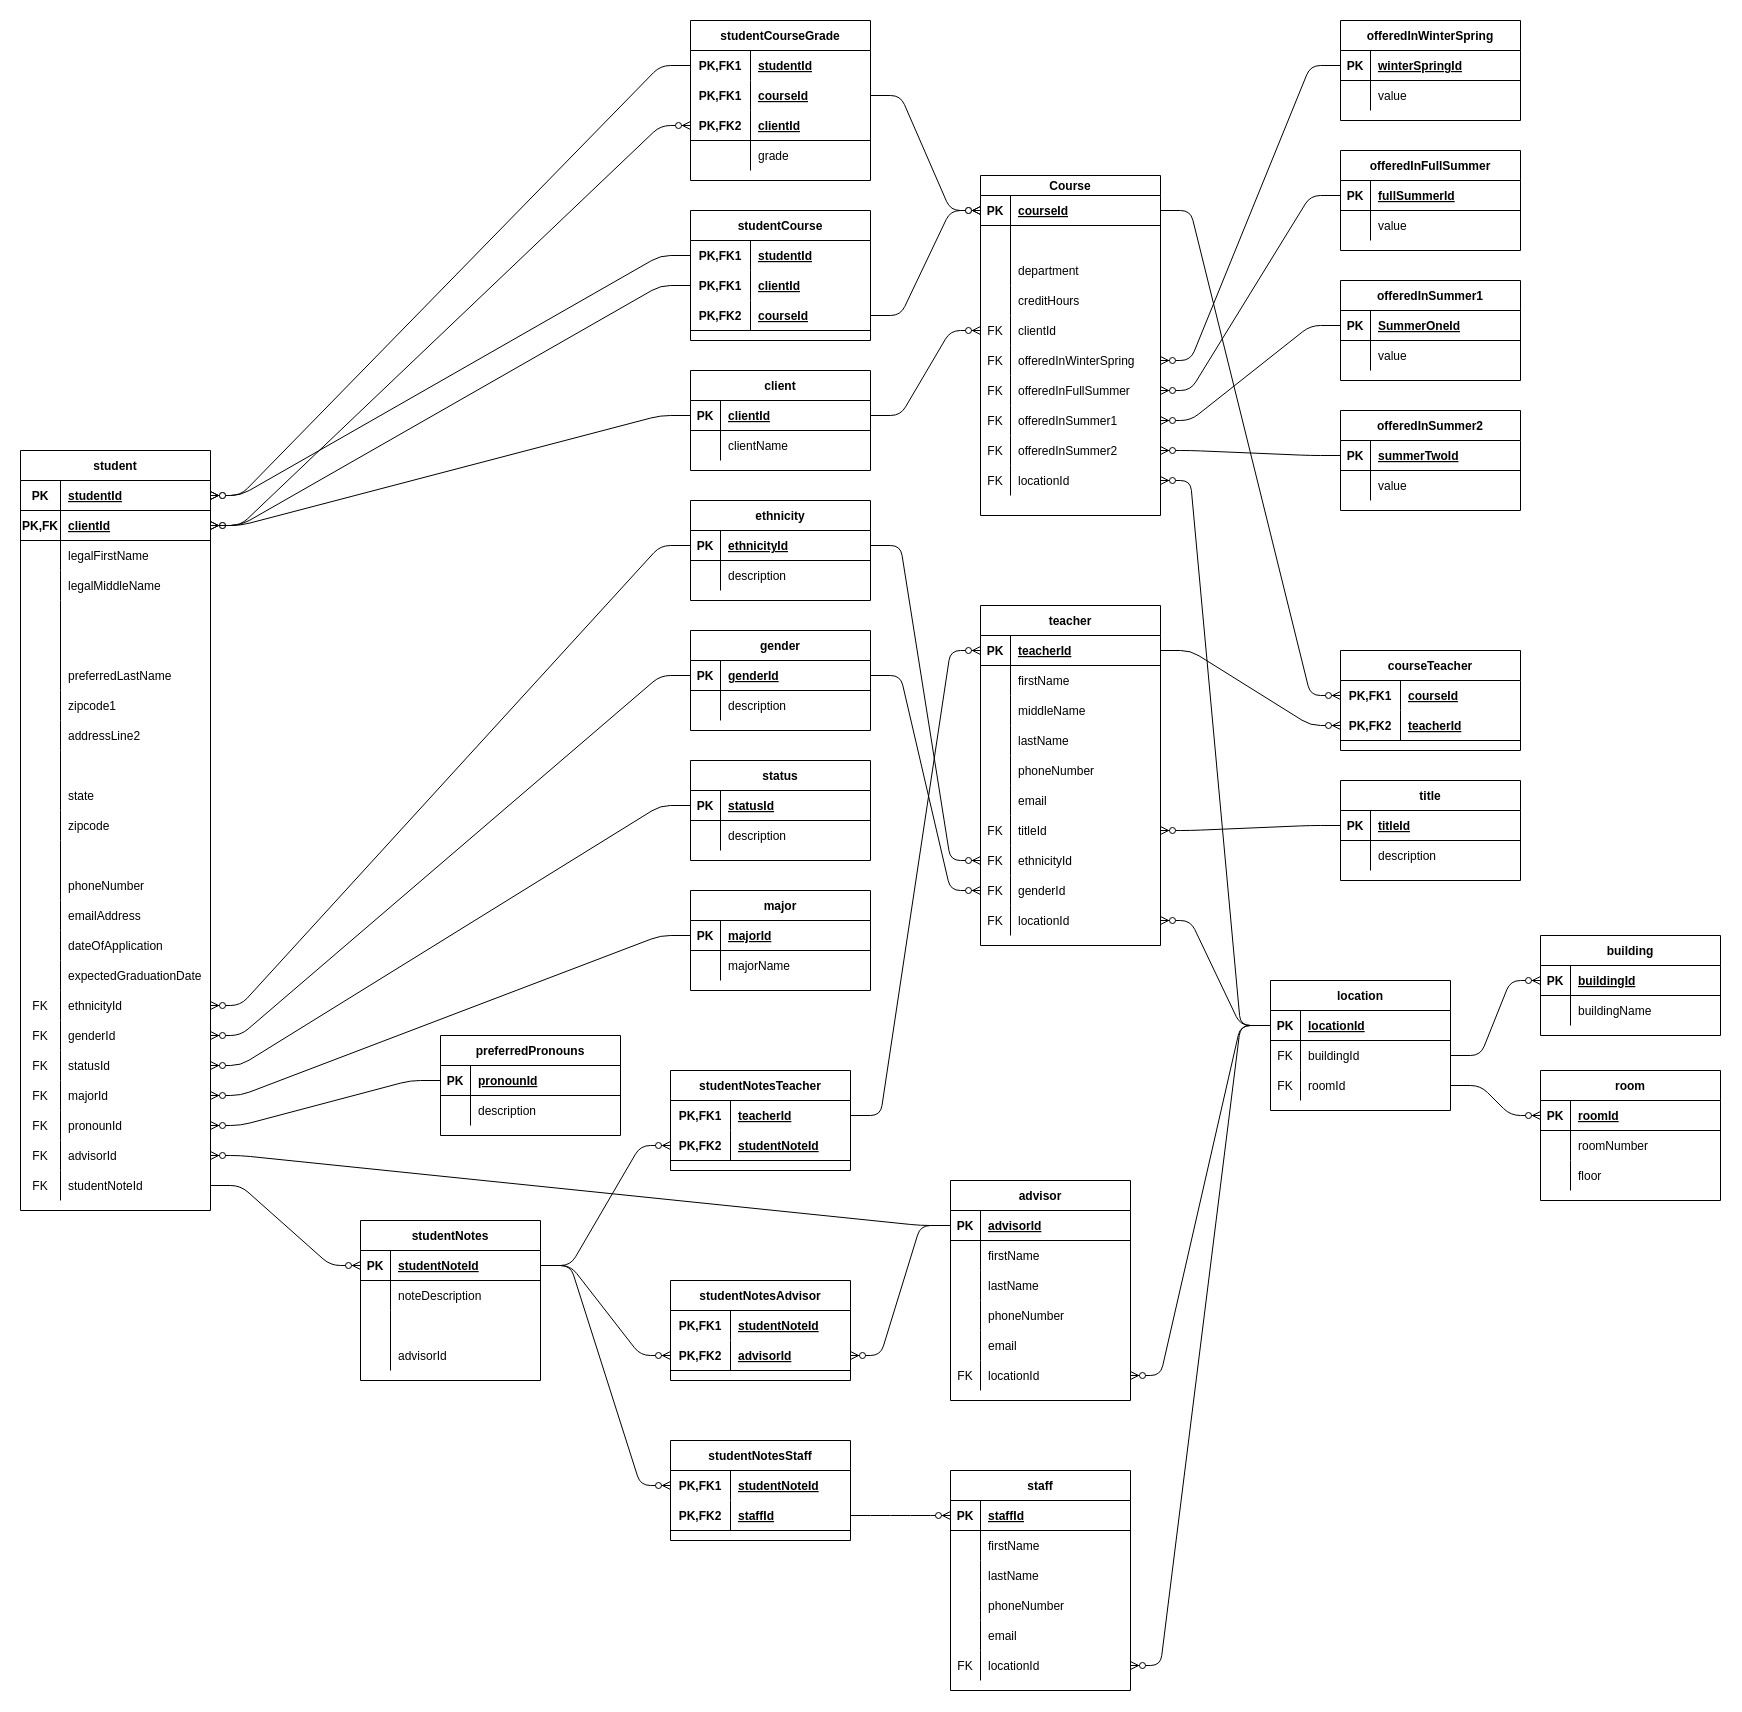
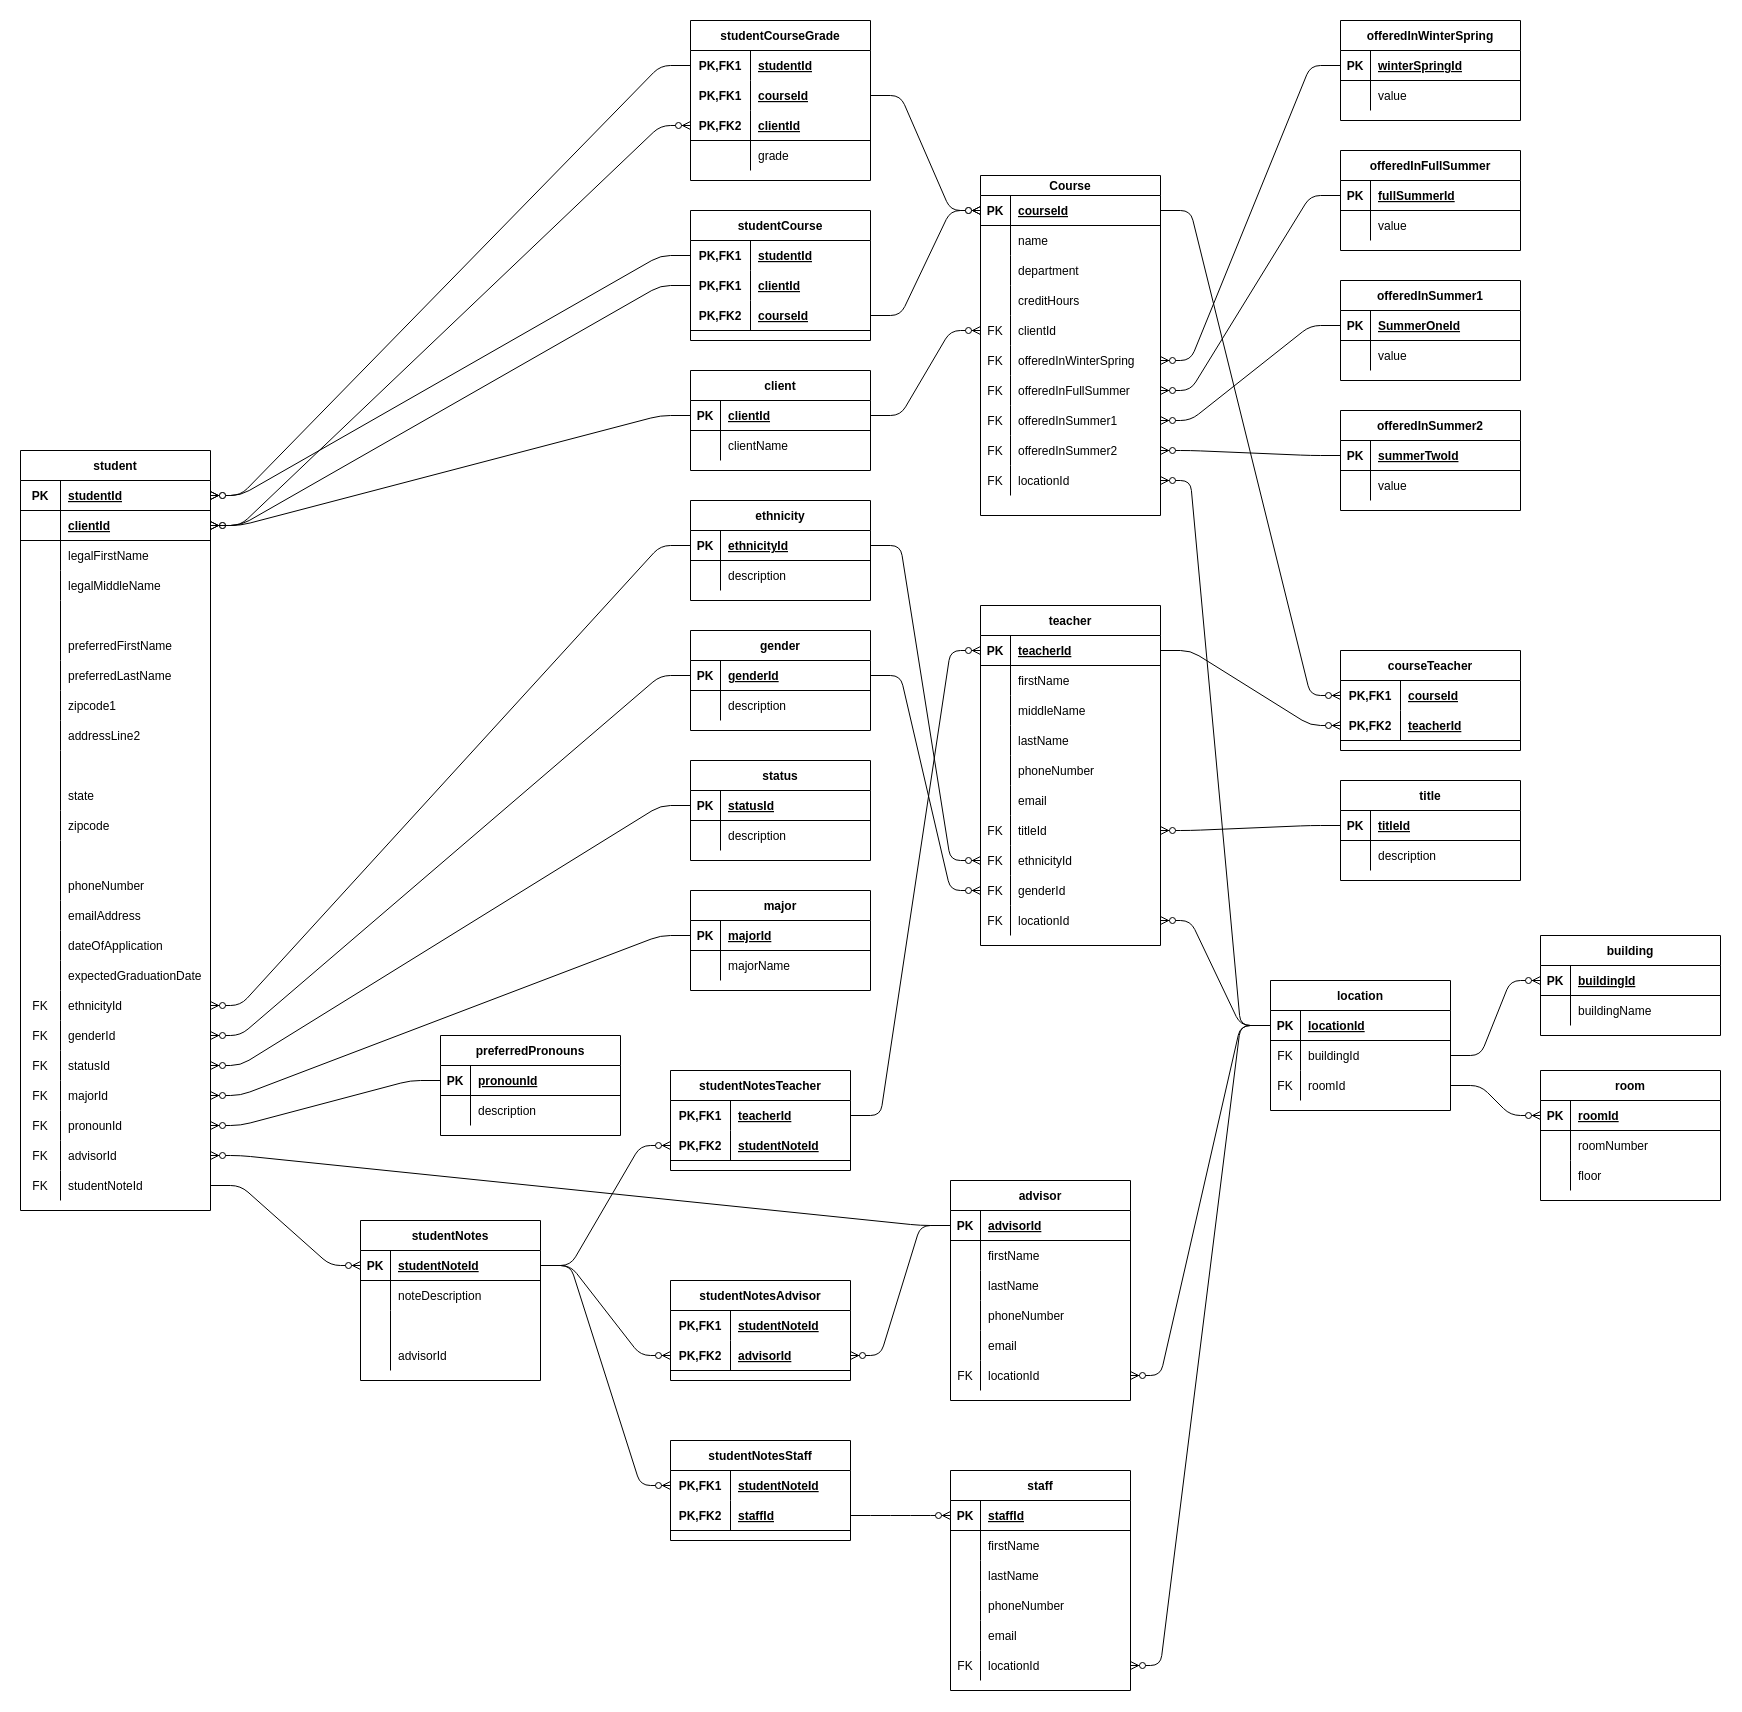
none -> (1086, 241)
(41, 526) -> none
none -> (136, 646)
